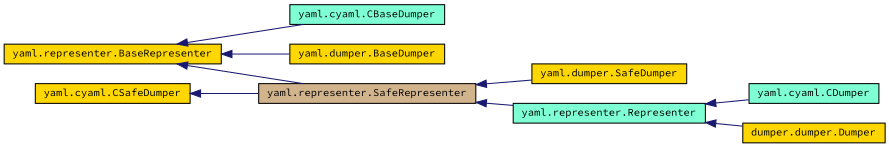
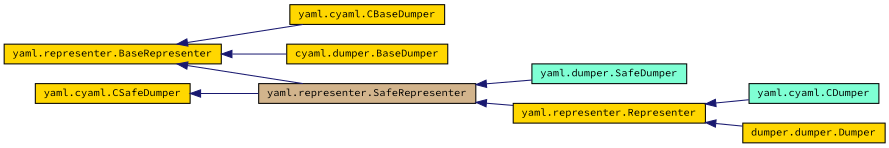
(367, 15) -> (367, 15)
(367, 54) -> (367, 54)
(609, 74) -> (609, 74)
(609, 113) -> (609, 113)
